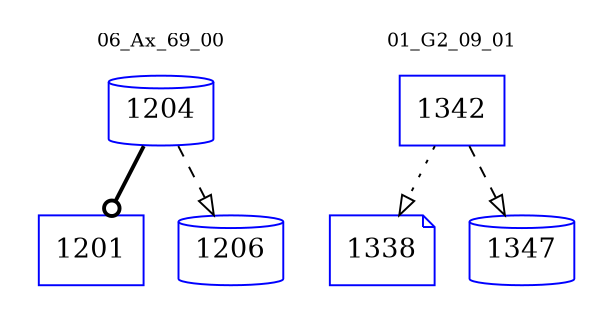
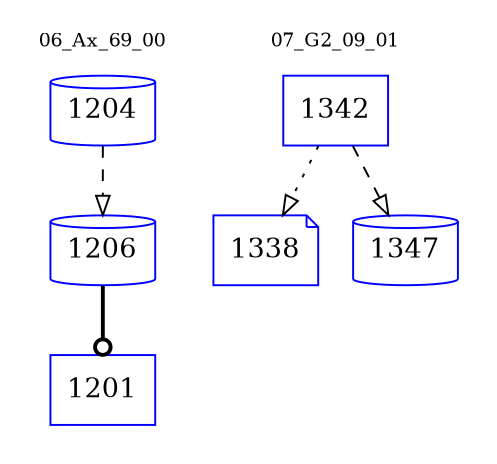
(452, 42) -> (336, 42)
(130, 174) -> (103, 313)
